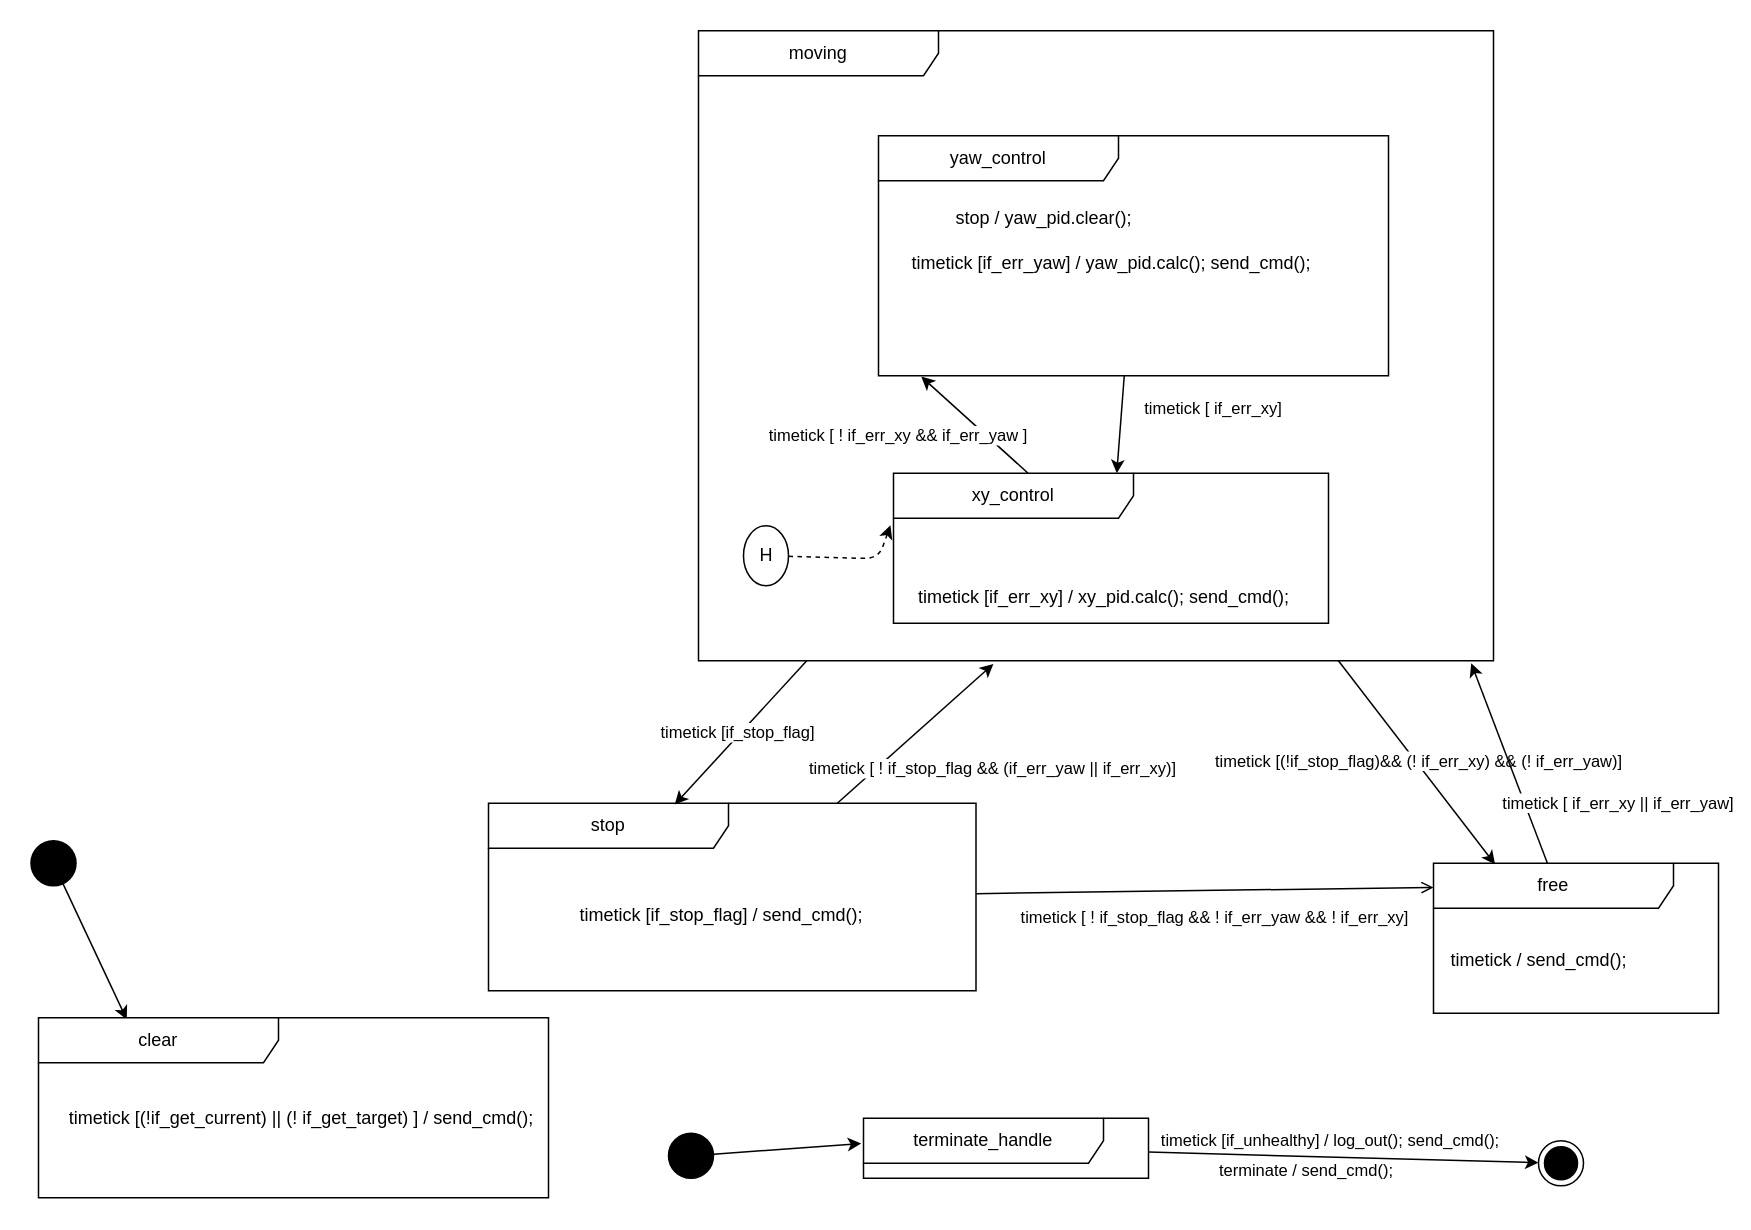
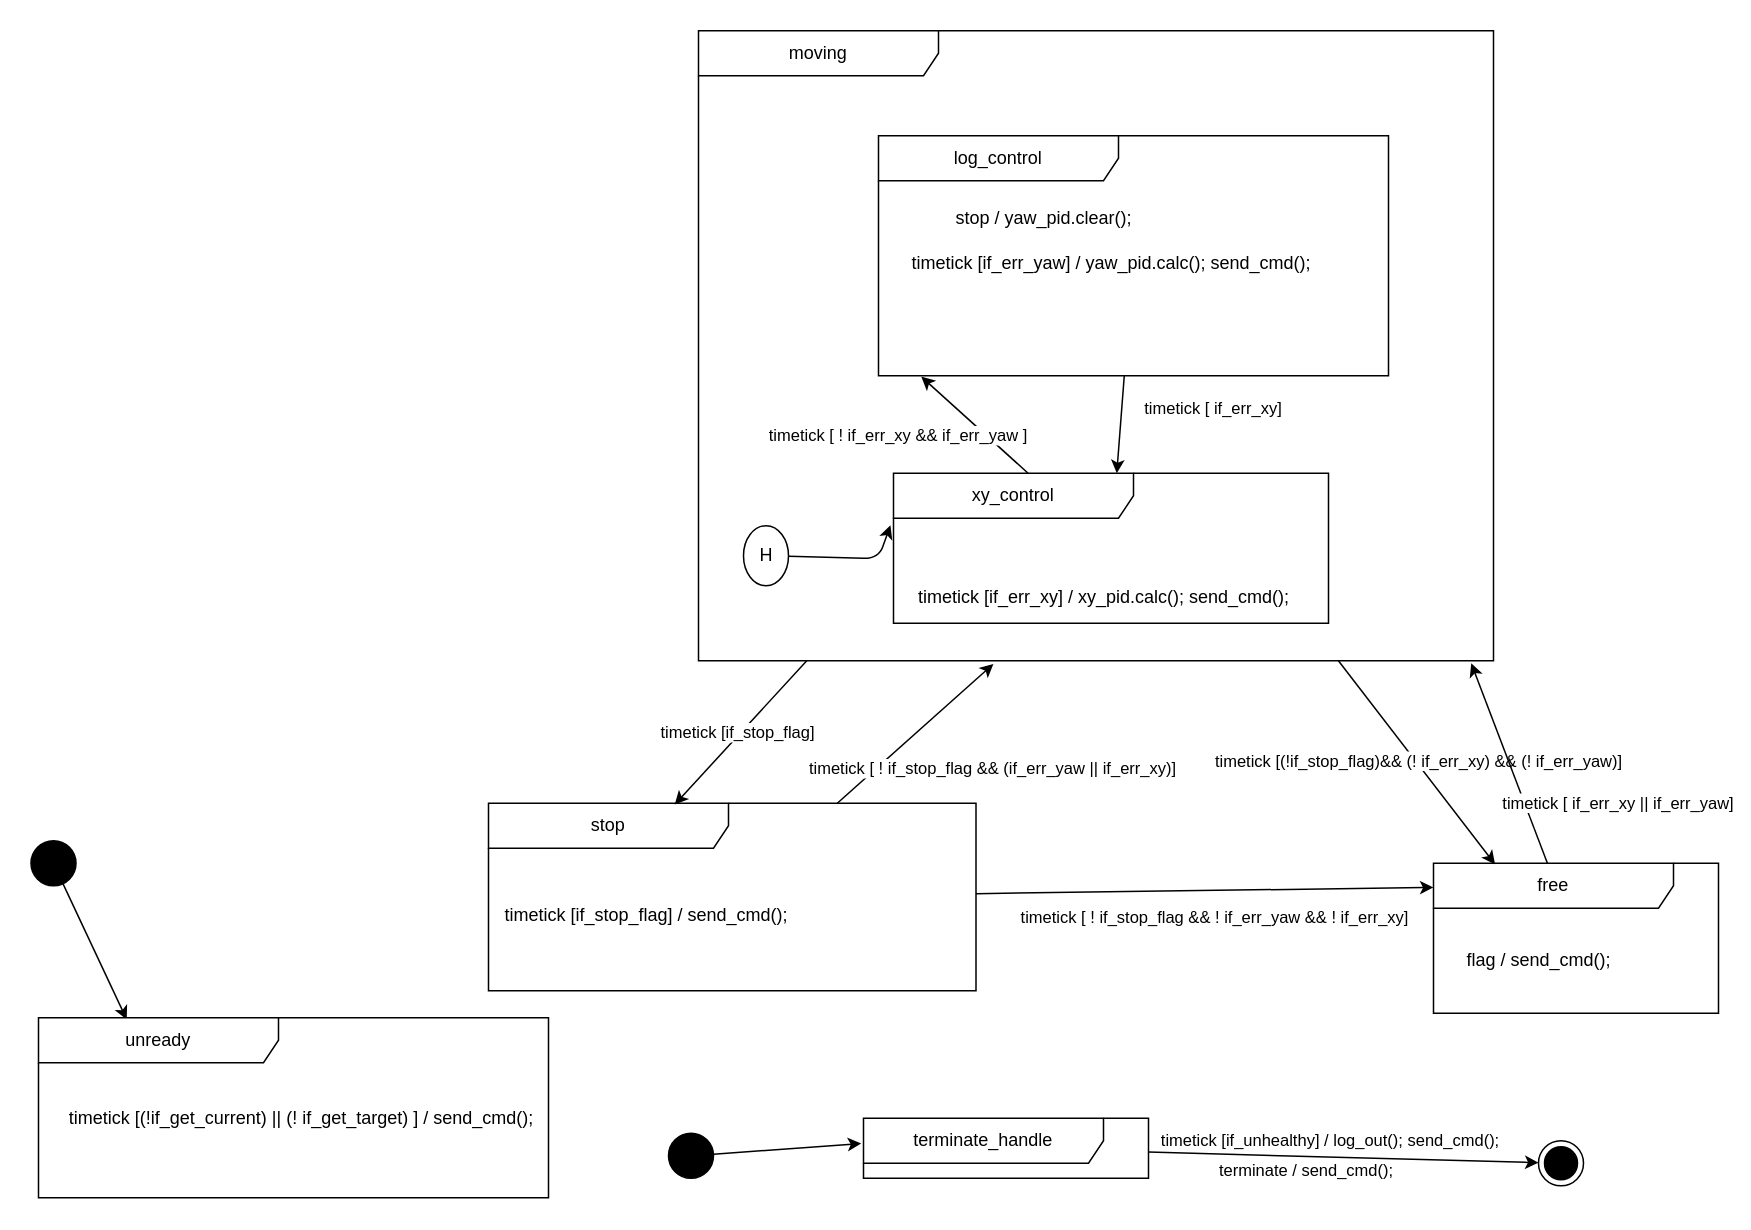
(998, 158) -> (998, 158)
(842, 558) -> (842, 558)
(1424, 888) -> (1422, 888)
(721, 916) -> (646, 916)
(1539, 961) -> (1539, 961)
(158, 1040) -> (158, 1040)
